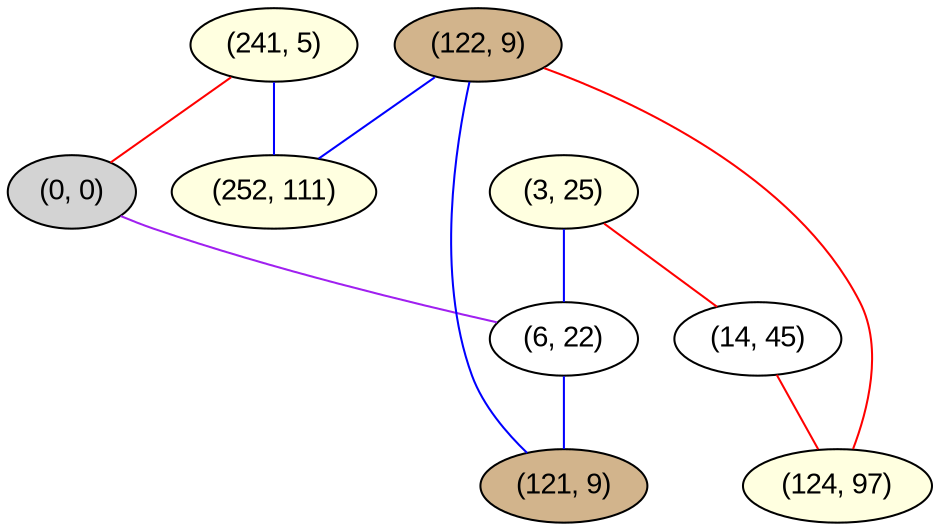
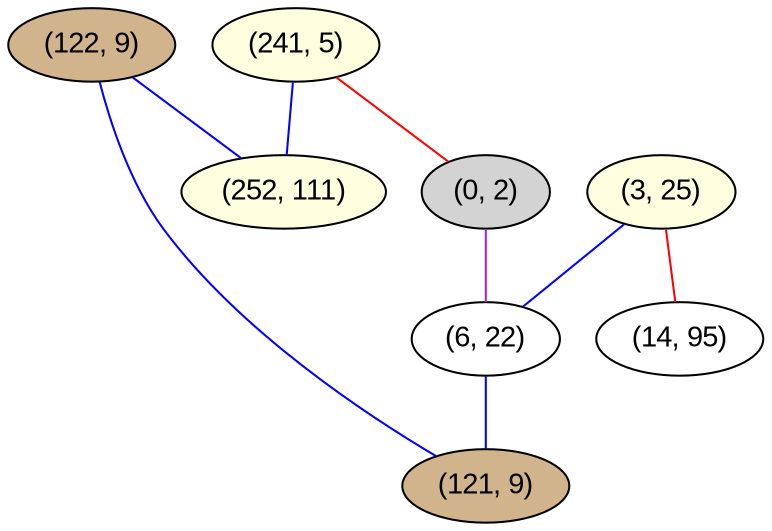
(72, 192) -> (486, 192)
(758, 339) -> (680, 339)
(837, 486) -> none
